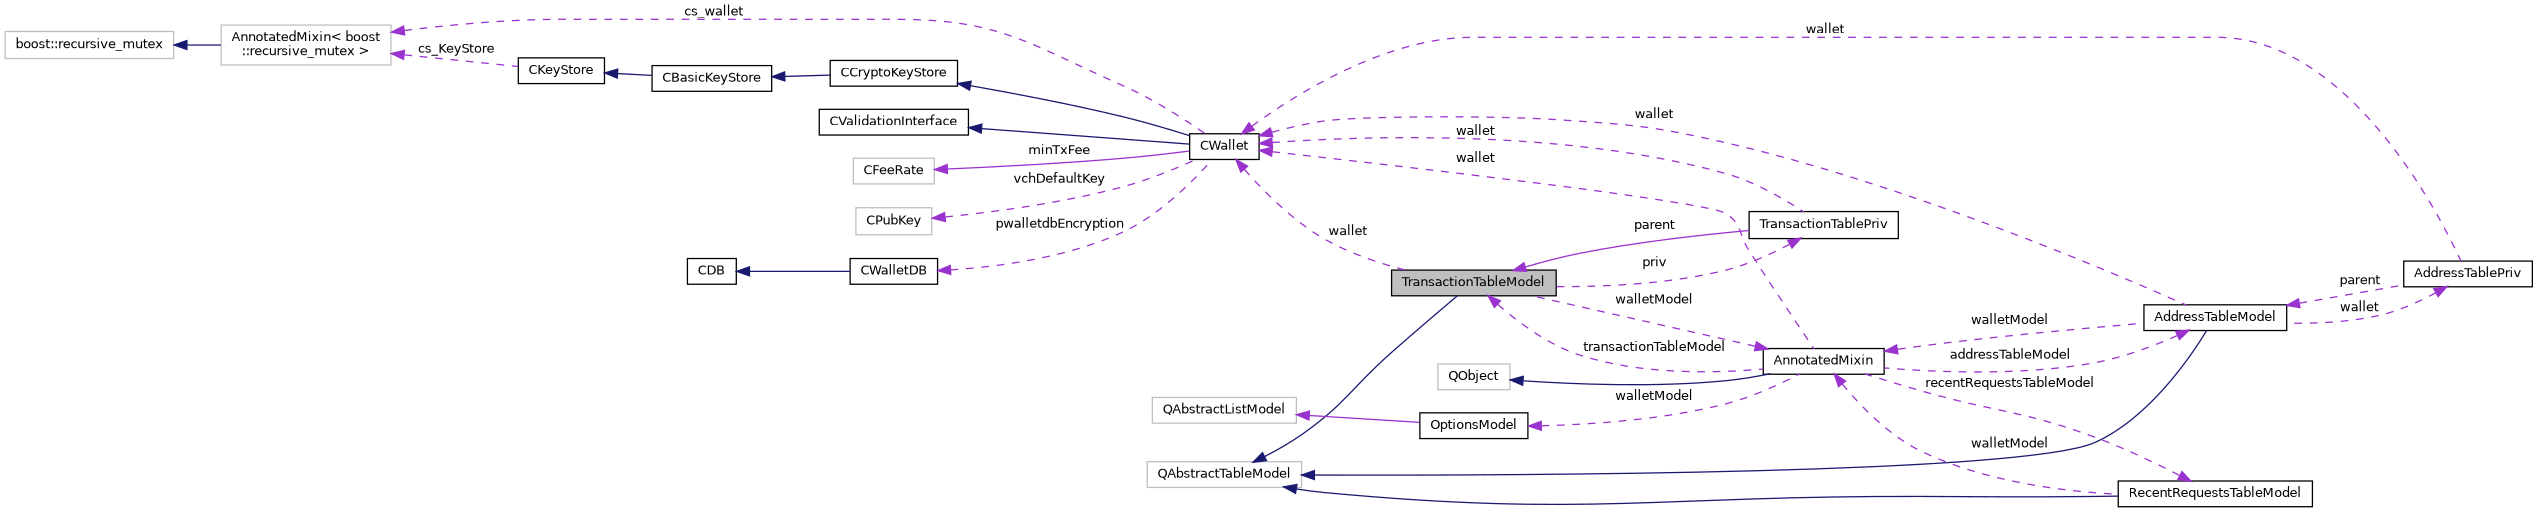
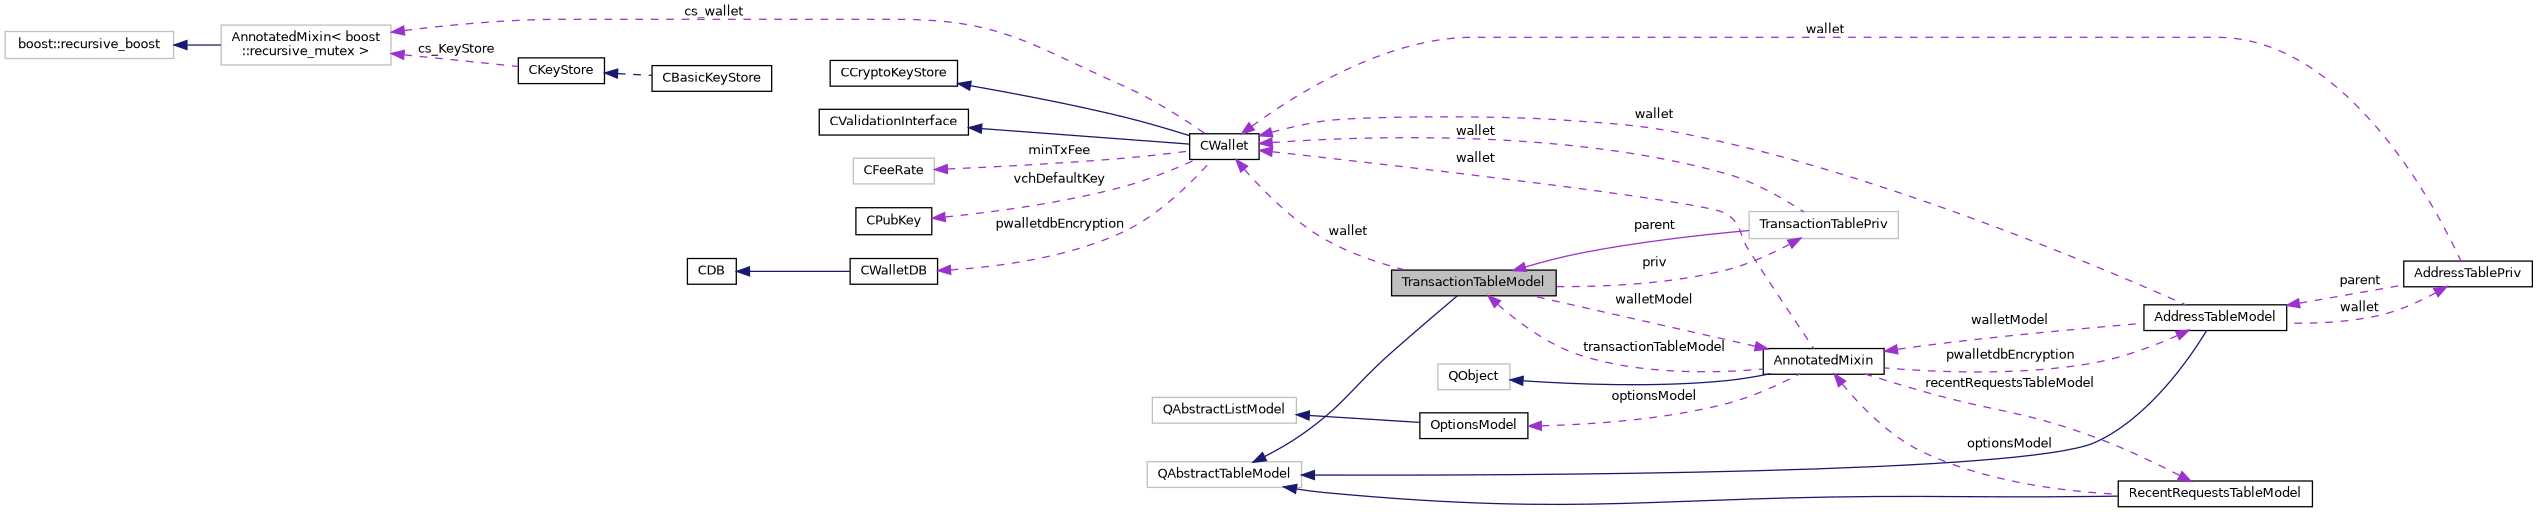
(89, 45) -> (89, 45)
(635, 75) -> (635, 75)
(807, 76) -> none
(1069, 162) -> (1069, 162)
(894, 221) -> (894, 221)
(1824, 225) -> (1824, 225)
(2008, 356) -> (2008, 356)
(1653, 397) -> (1653, 397)
(1364, 419) -> (1364, 419)
(2008, 444) -> (2008, 444)
